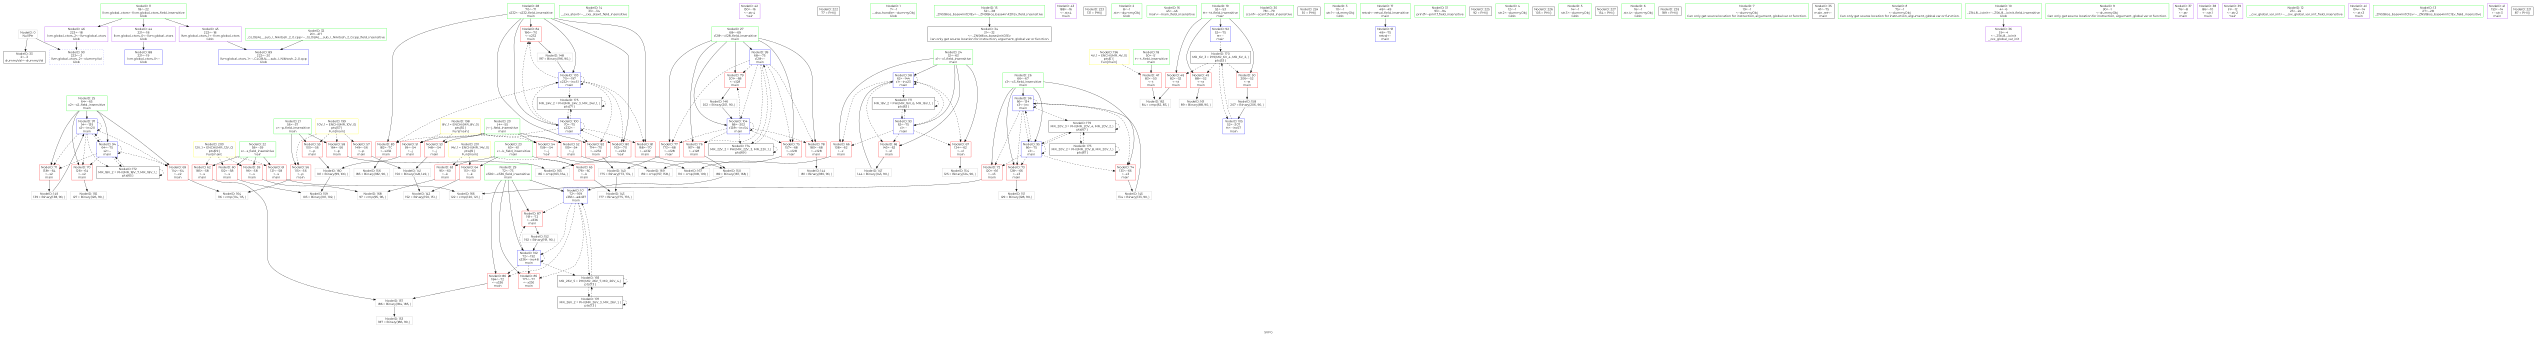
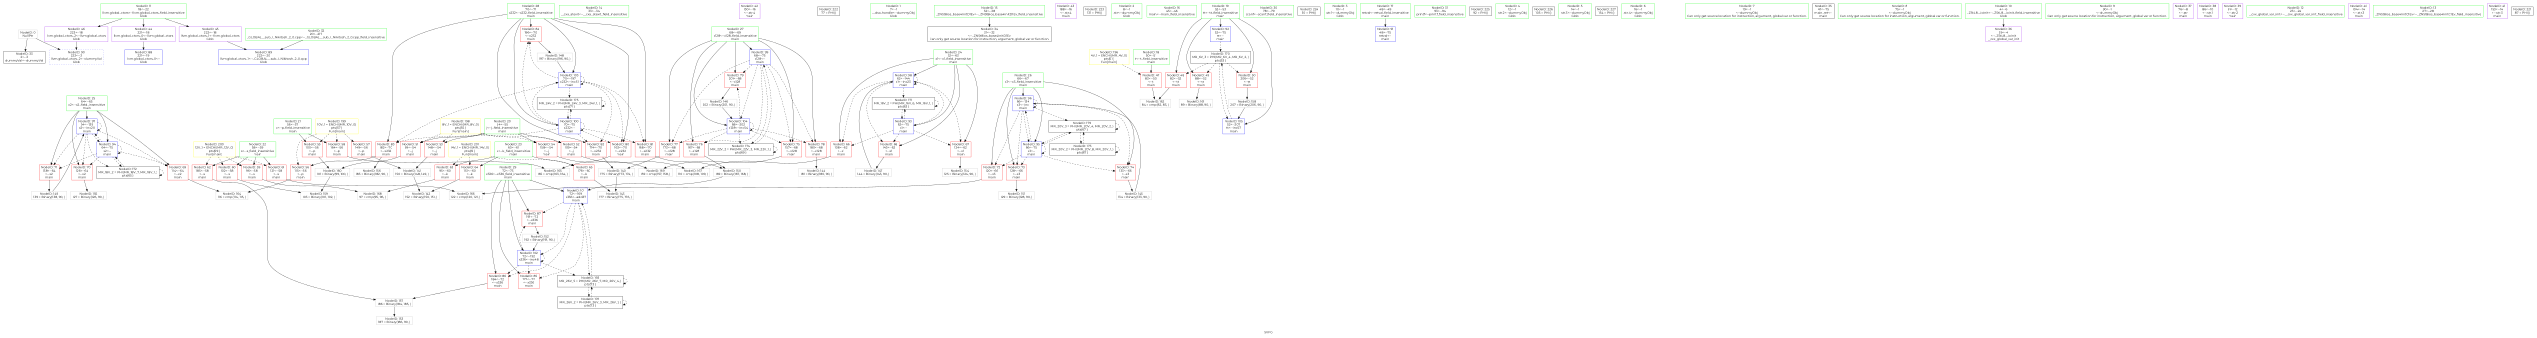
(1670, 11) -> none
none -> (1272, 70)
(292, 149) -> (344, 161)
